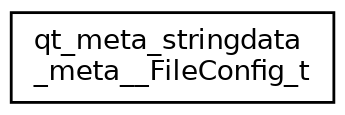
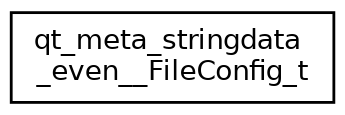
(173, 58) -> (173, 58)
